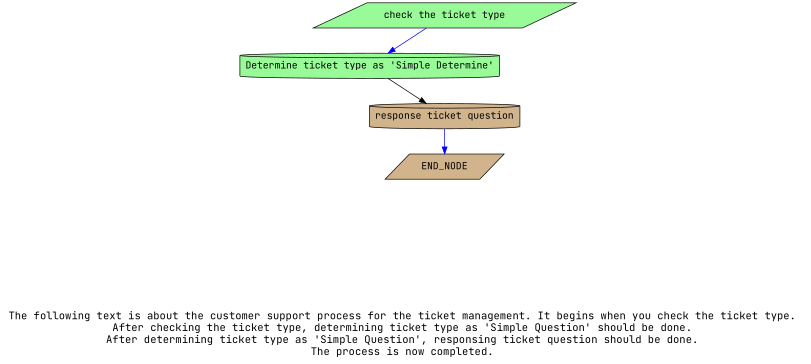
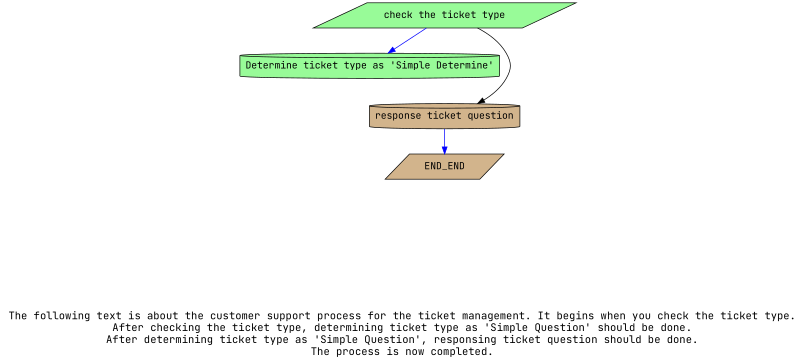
(404, 89) -> (510, 62)
(445, 167) -> (445, 167)
